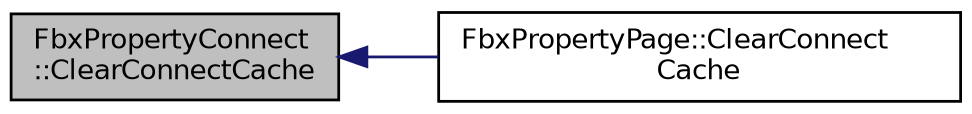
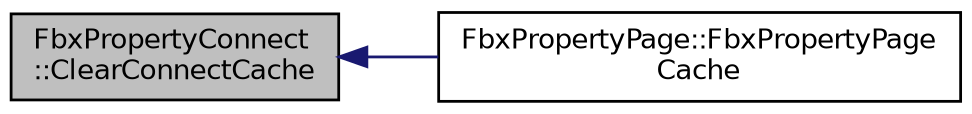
(700, 57) -> (700, 57)
